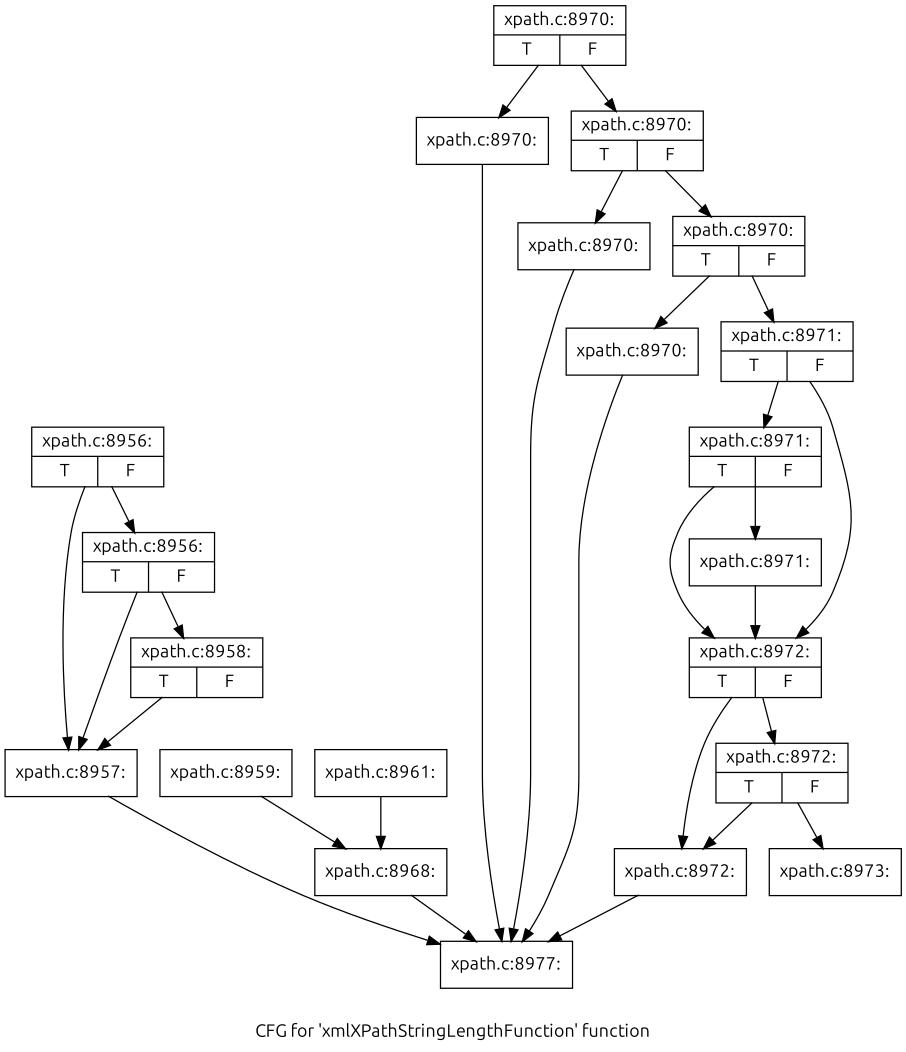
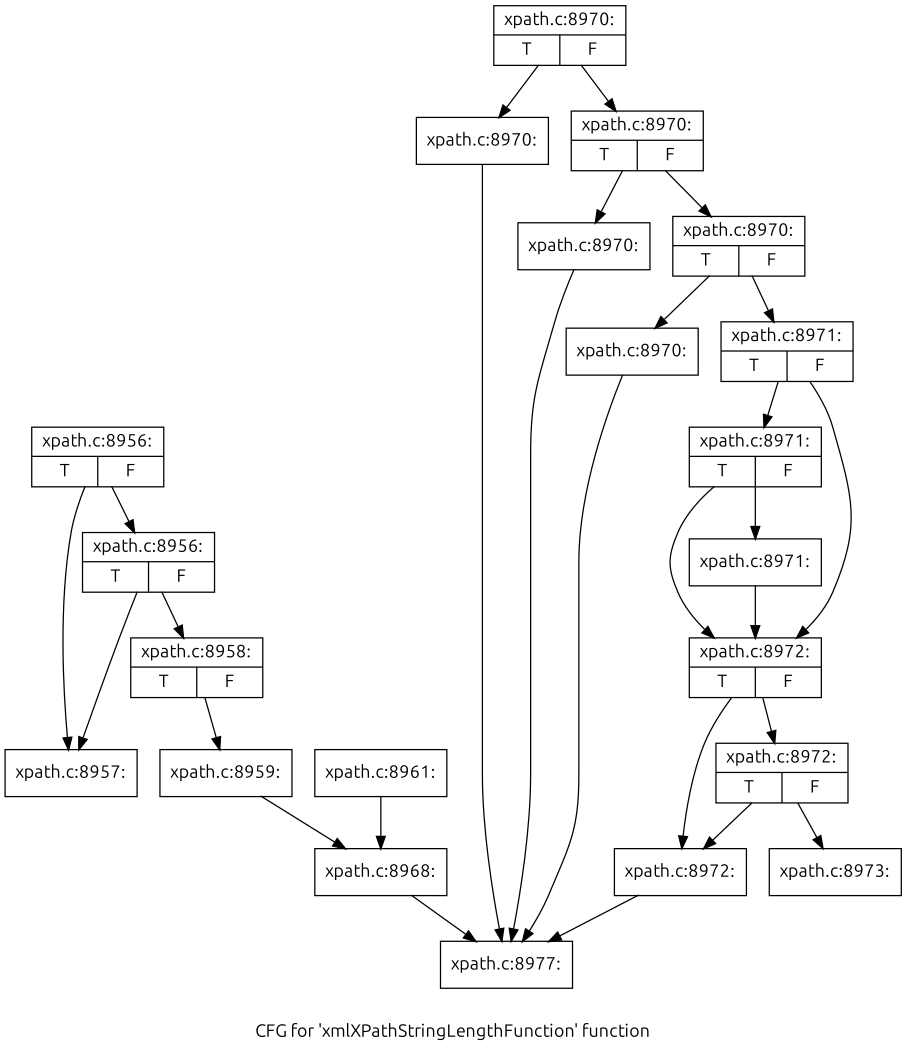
(135, 719) -> (210, 717)
(264, 878) -> none
